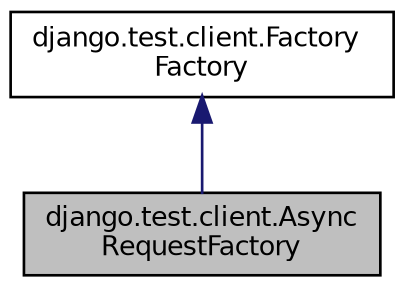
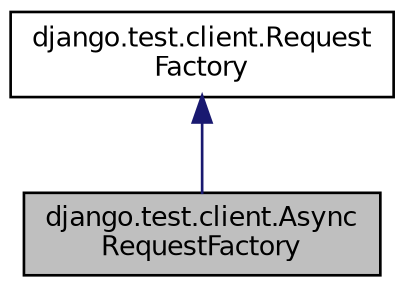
(202, 55) -> (202, 55)
